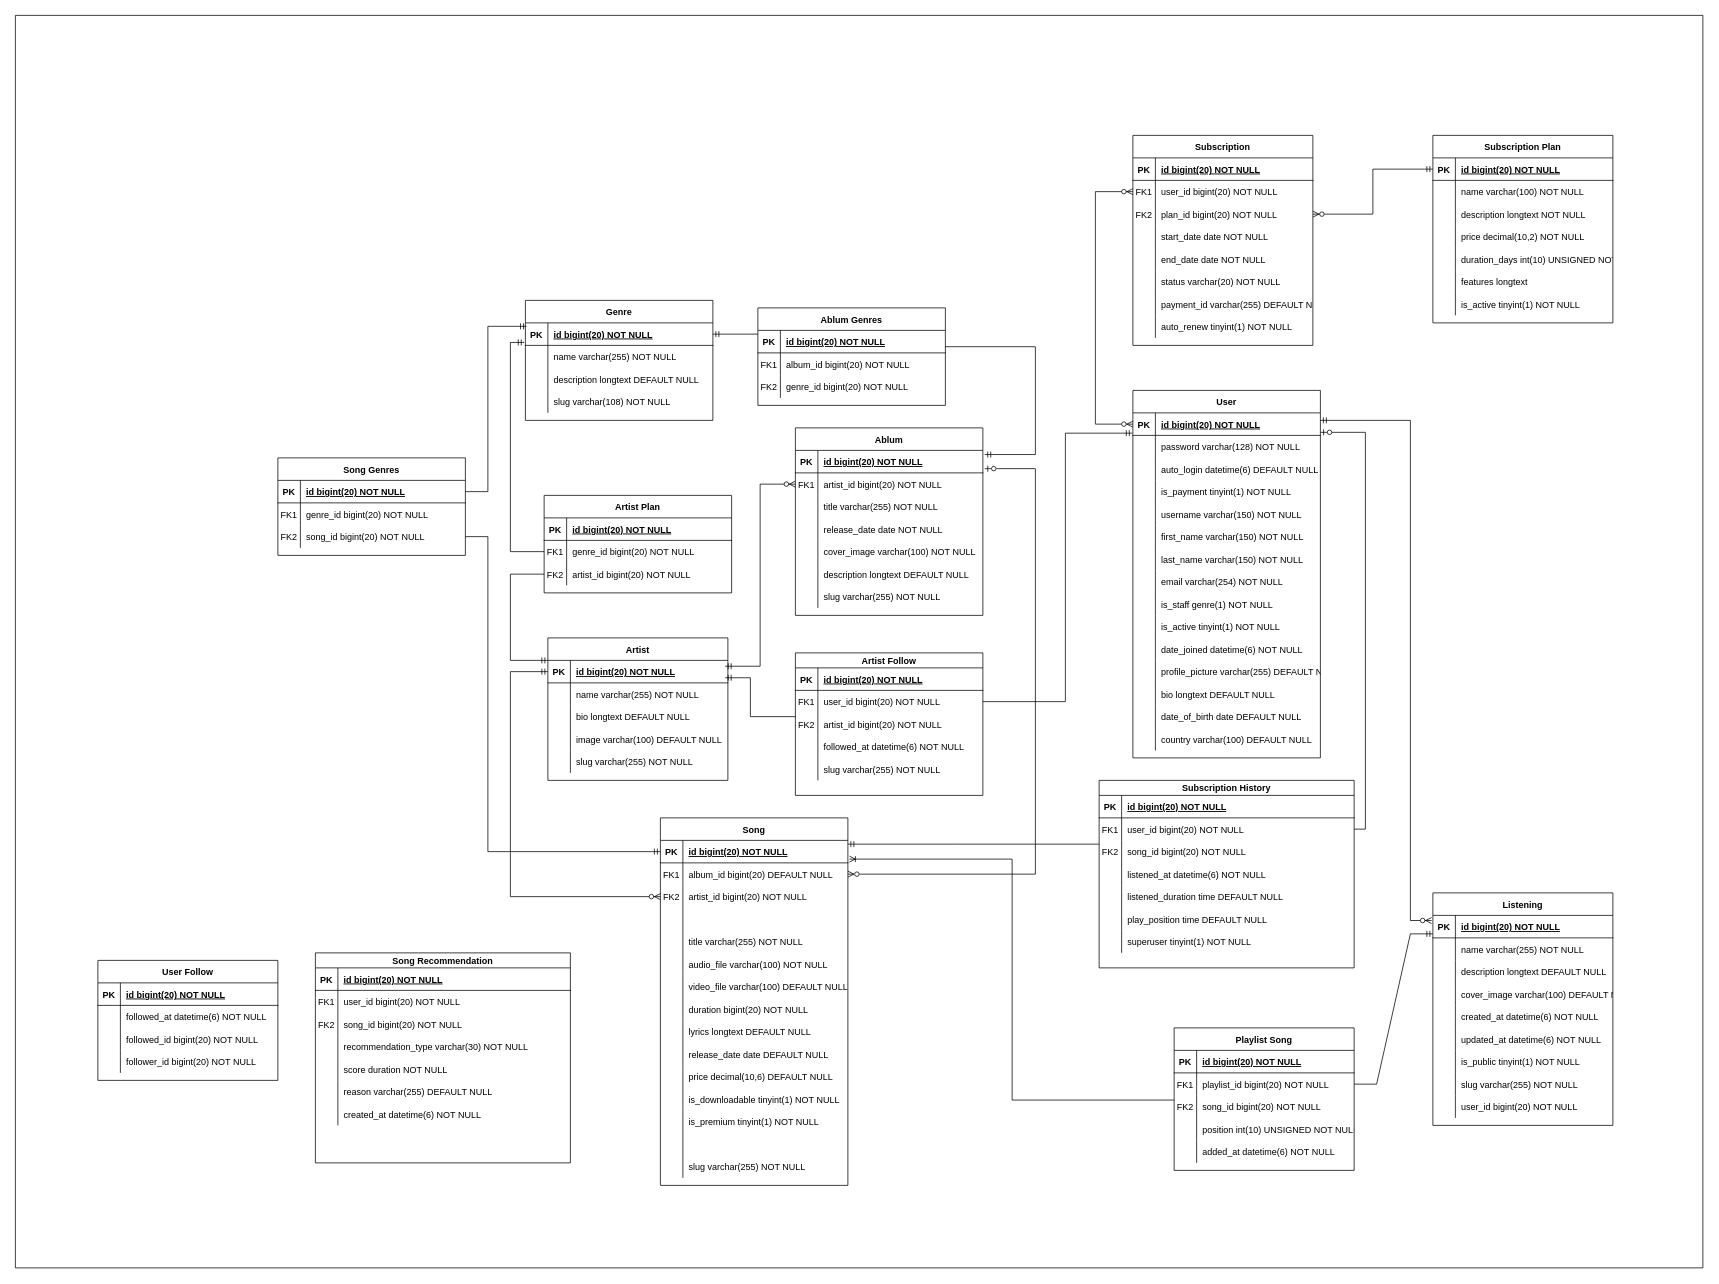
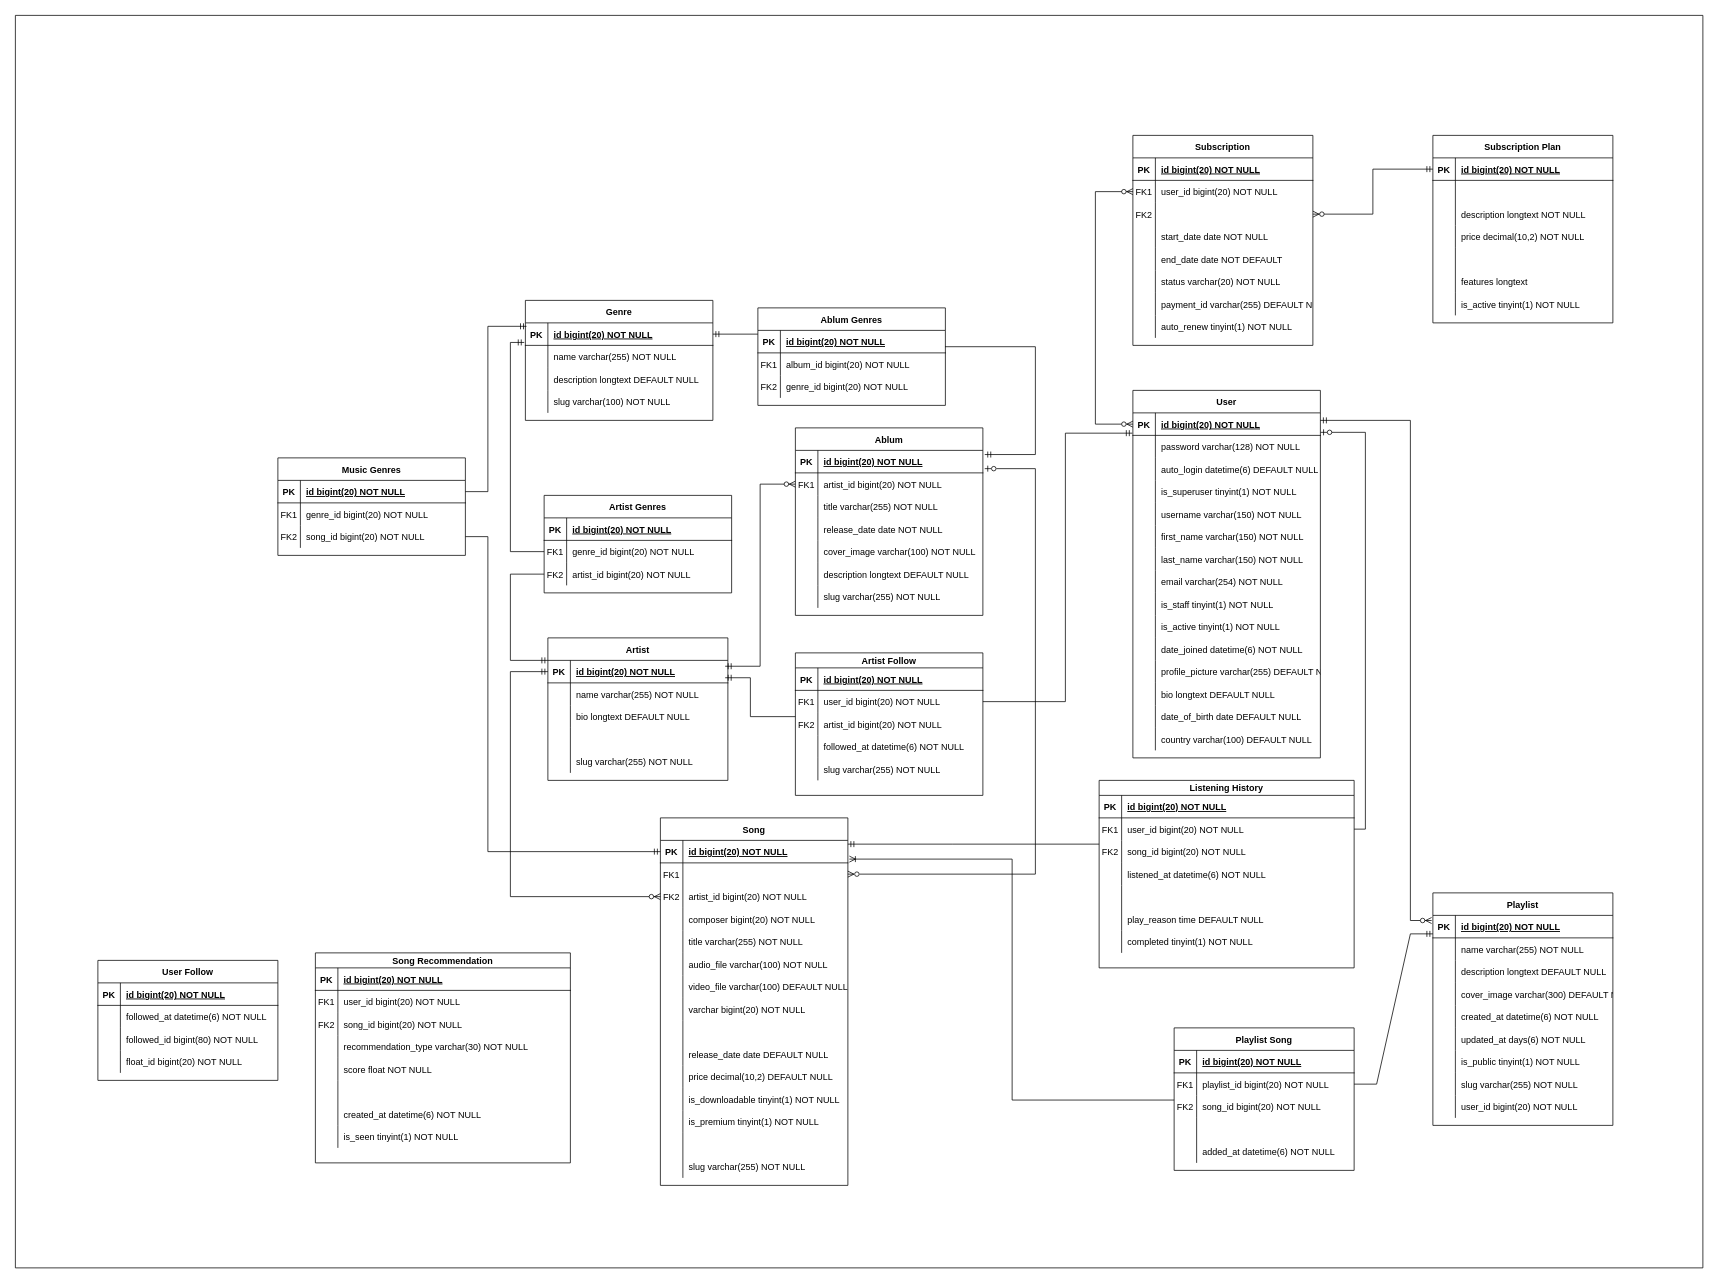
(1534, 192) -> none
(1234, 214) -> none
(1534, 259) -> none
(1213, 260) -> (1220, 260)
(614, 402) -> (614, 402)
(371, 470) -> (371, 470)
(1230, 492) -> (1235, 492)
(638, 507) -> (638, 507)
(1222, 605) -> (1225, 605)
(649, 739) -> none
(1226, 788) -> (1226, 788)
(765, 874) -> none
(1238, 897) -> none
(1523, 905) -> (1523, 905)
none -> (765, 919)
(1197, 920) -> (1194, 920)
(1194, 942) -> (1193, 942)
(1550, 995) -> (1550, 995)
(752, 1010) -> (751, 1010)
(765, 1032) -> none
(195, 1040) -> (195, 1040)
(1534, 1040) -> (1526, 1040)
(195, 1062) -> (188, 1062)
(397, 1070) -> (389, 1070)
(761, 1077) -> (761, 1077)
(454, 1092) -> none
(1275, 1129) -> none
none -> (454, 1137)
